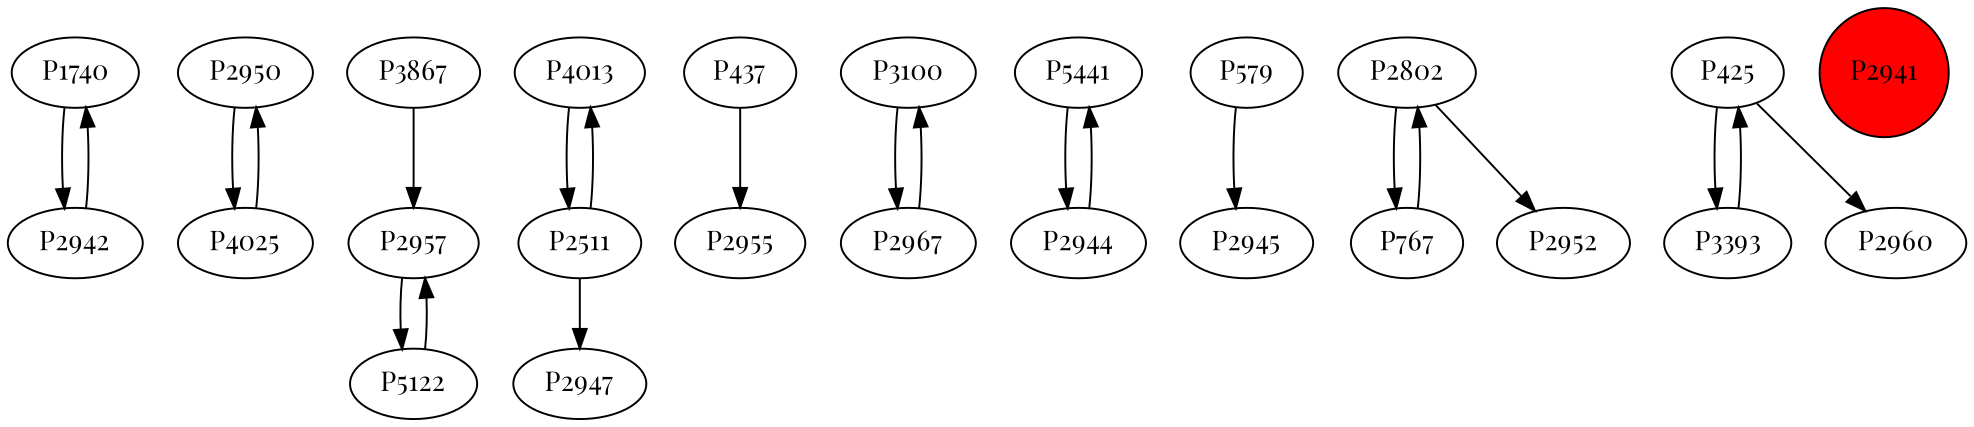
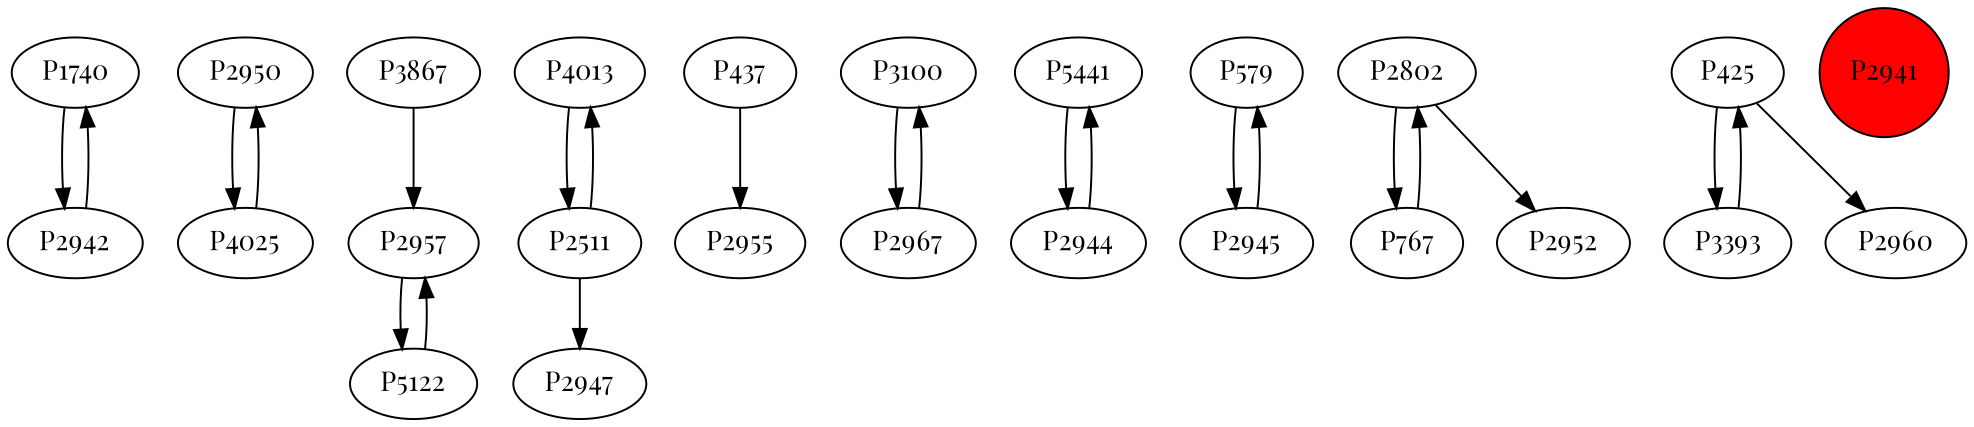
none -> (1260, 168)
